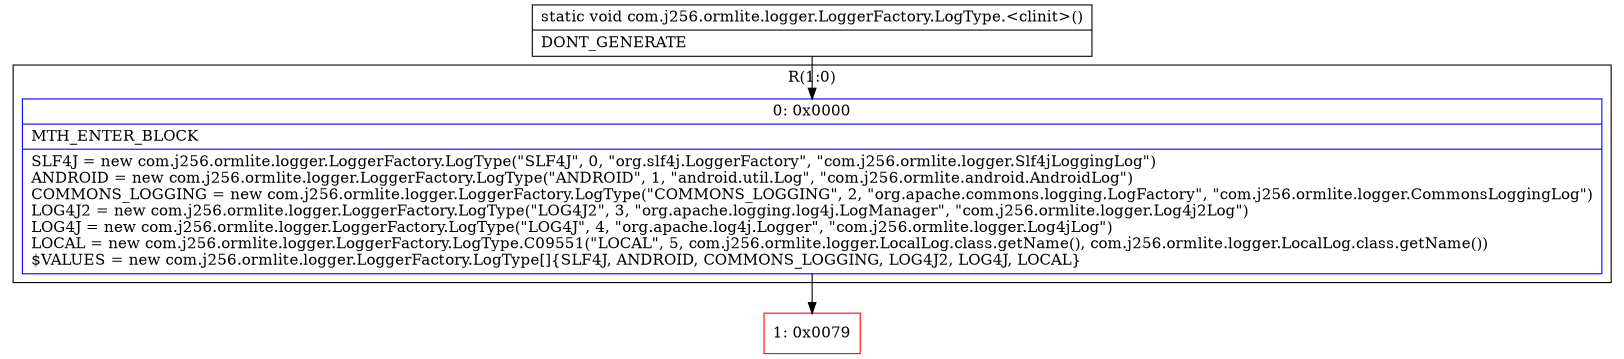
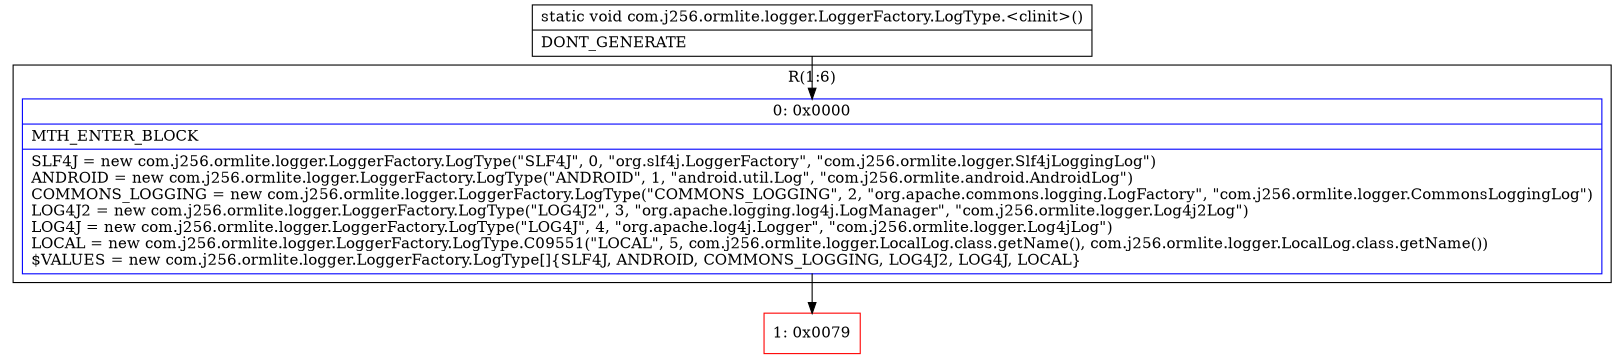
(812, 78) -> (812, 78)
